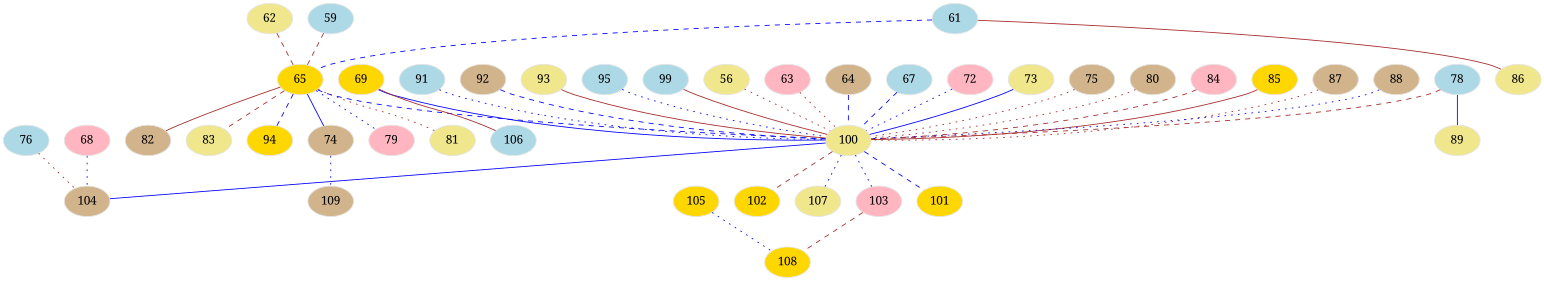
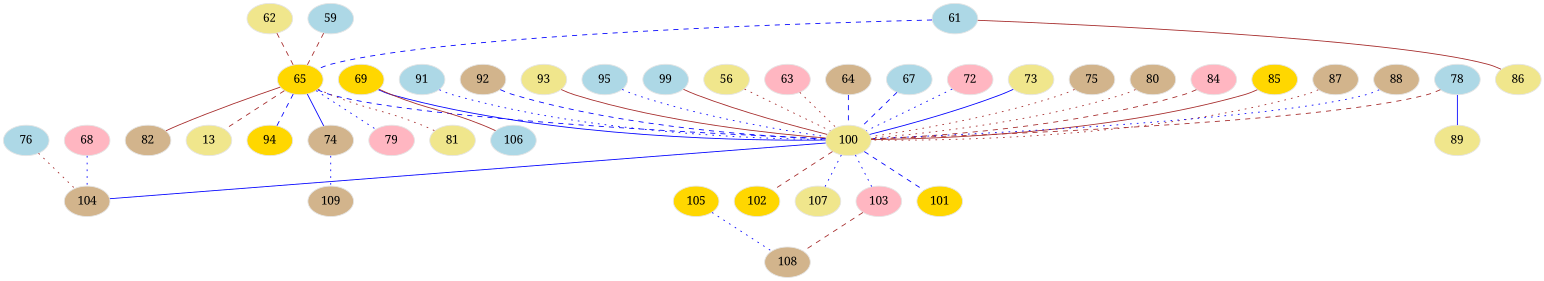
(209, 140) -> (209, 140)
(787, 262) -> (787, 262)
